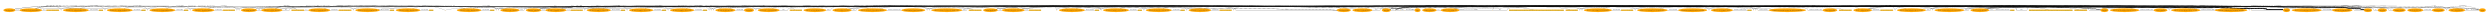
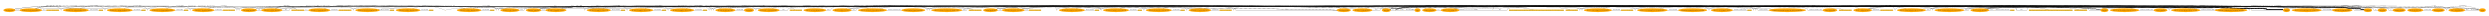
(577, 10) -> none
